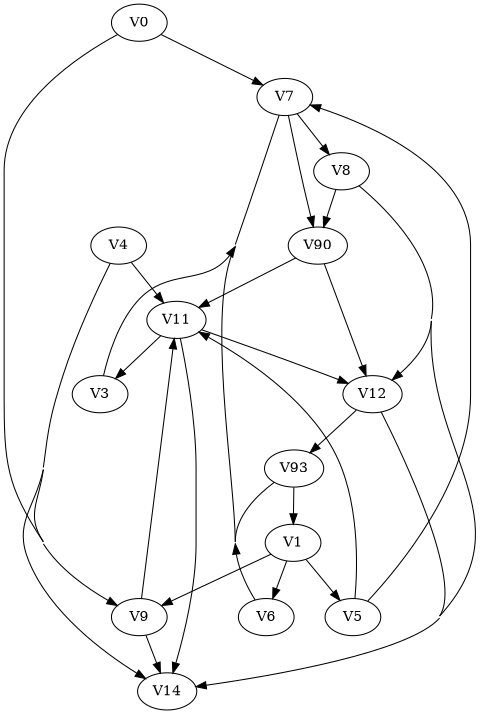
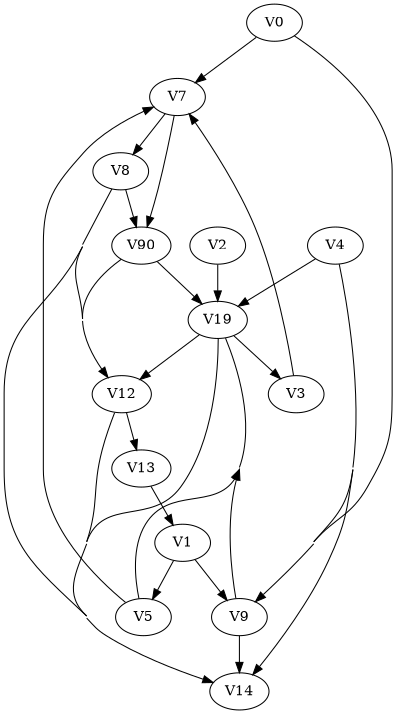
none -> (218, 246)
(176, 320) -> (218, 320)
(294, 469) -> (141, 469)
(266, 617) -> none
